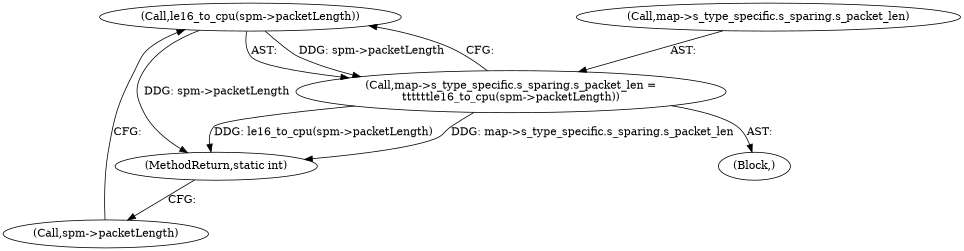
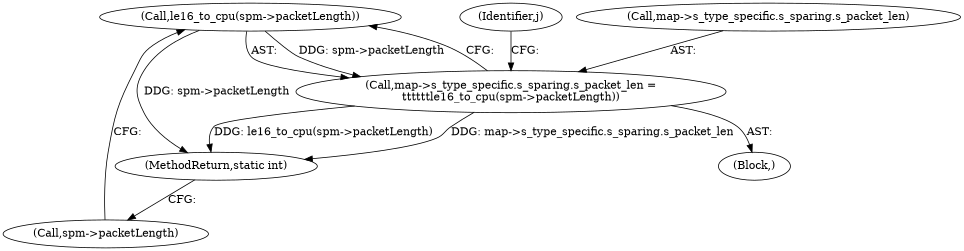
none -> (511, 17)
